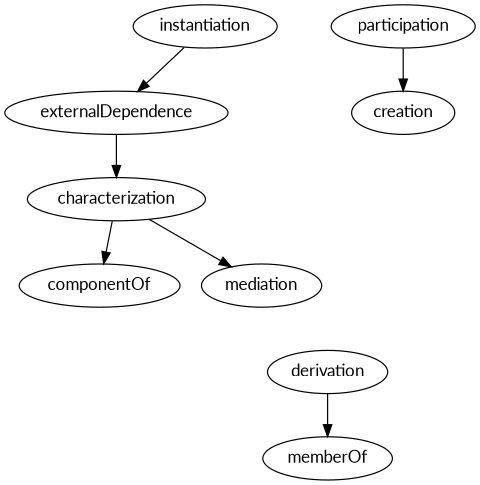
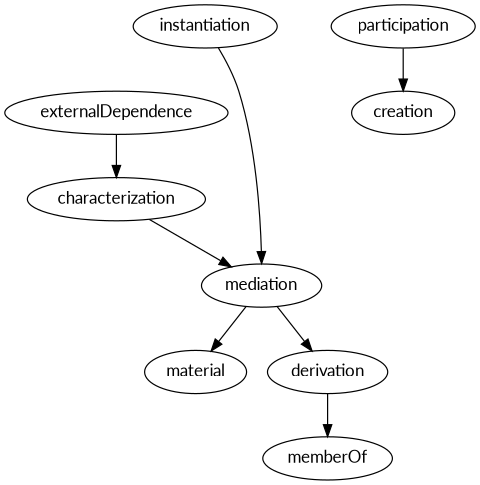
(165, 65) -> (252, 147)
(100, 286) -> none
none -> (291, 324)
none -> (196, 372)
